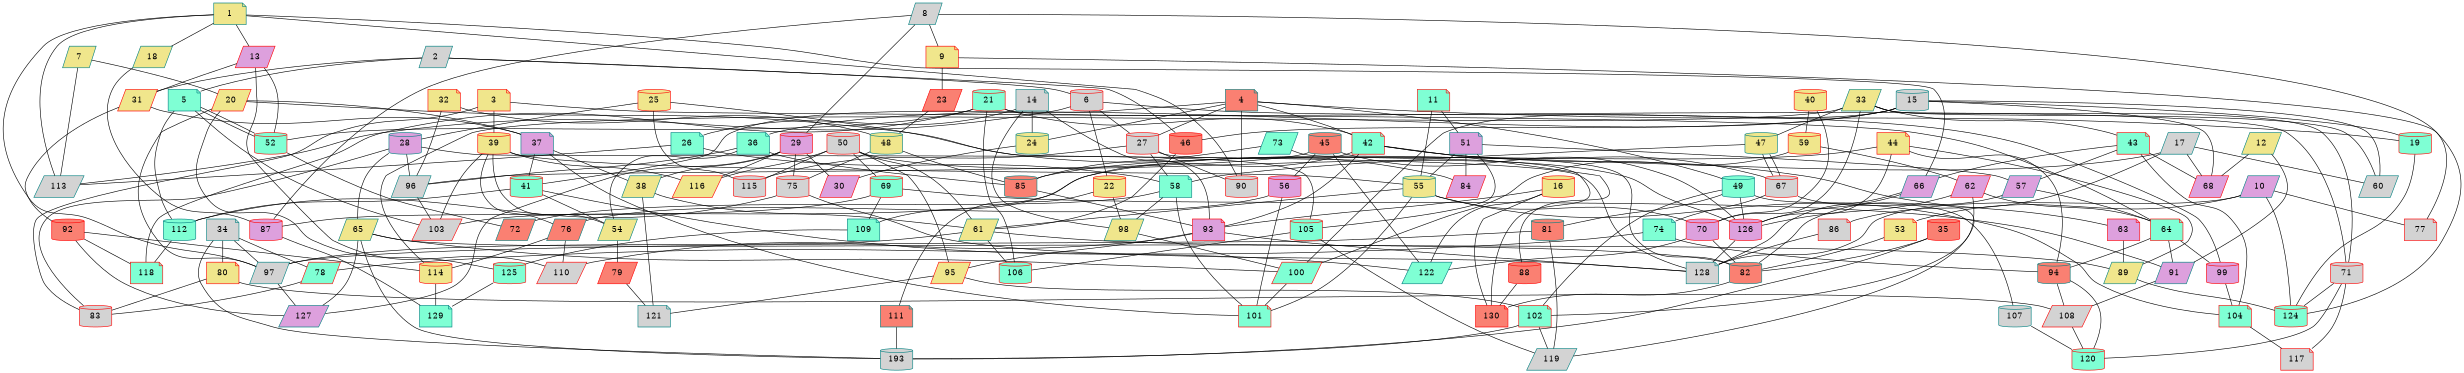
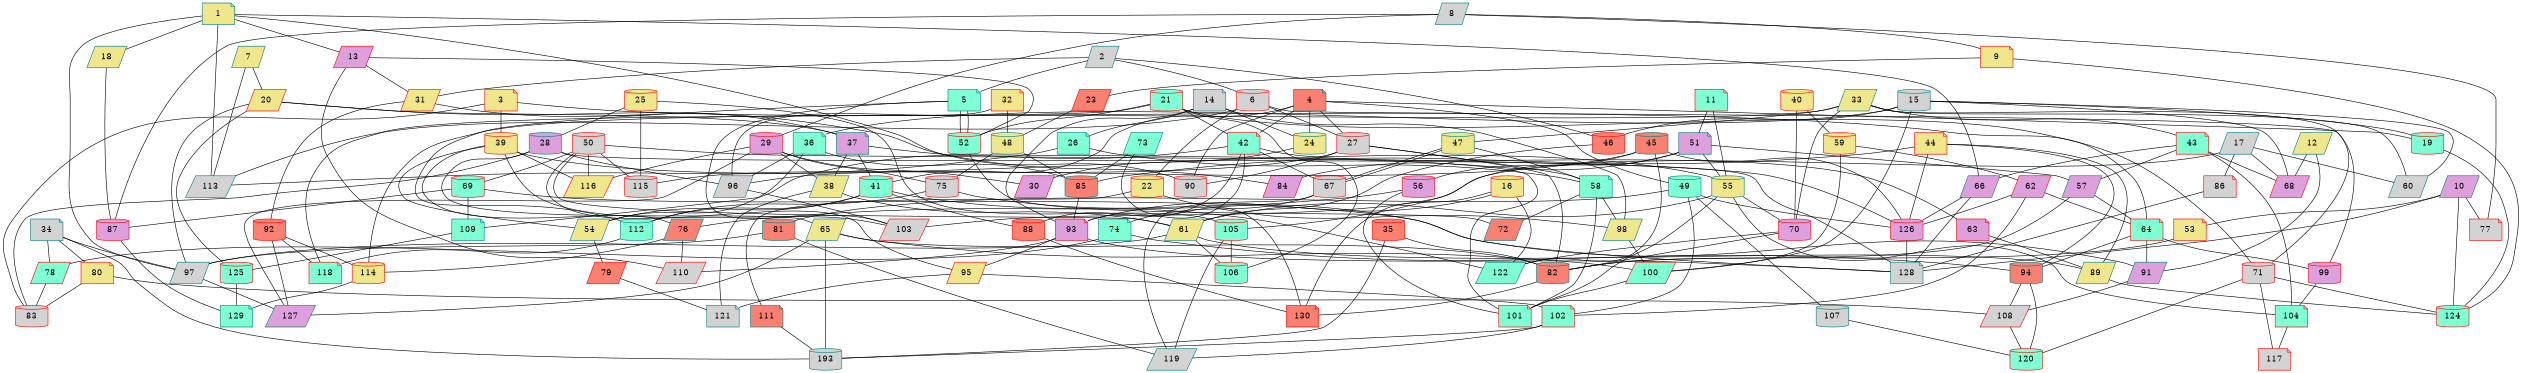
none -> (952, 212)
